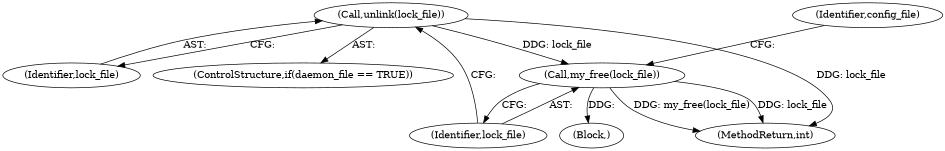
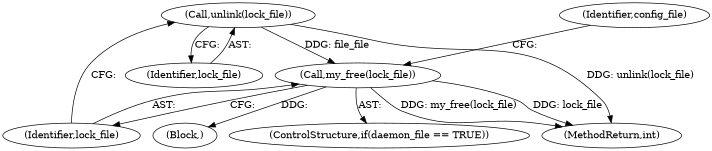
(350, 43) -> (357, 103)
(557, 45) -> (337, 45)
(851, 75) -> (640, 75)
